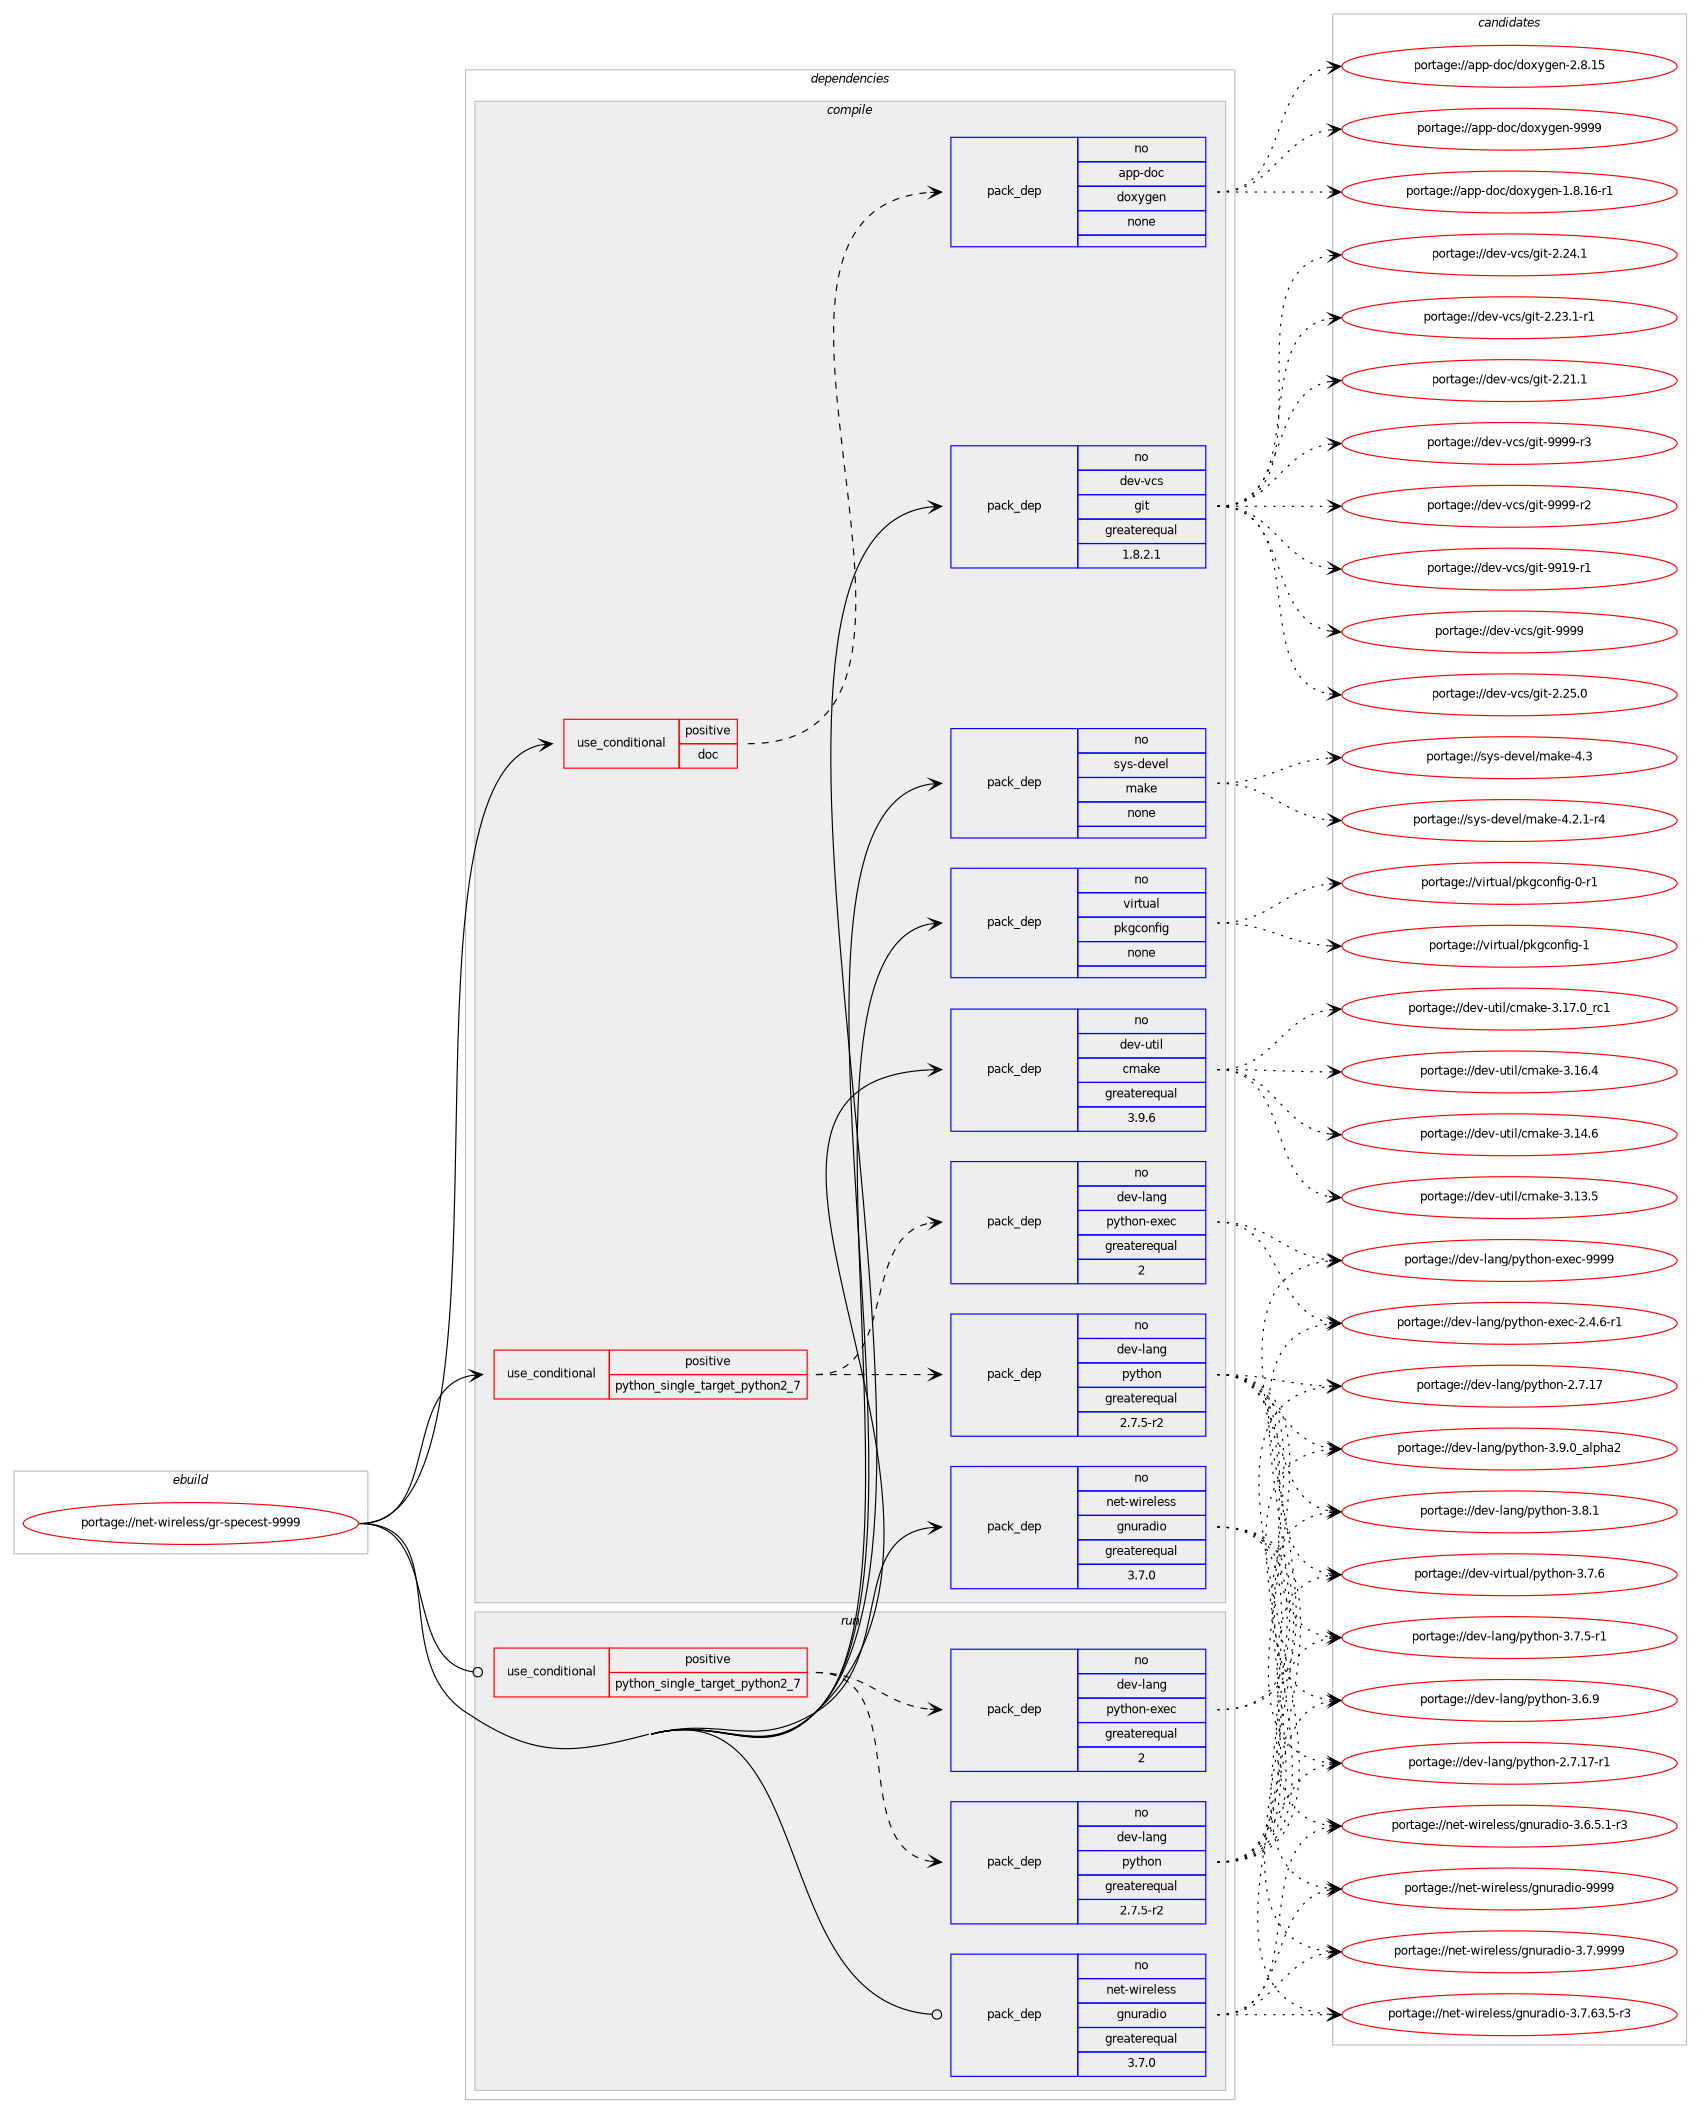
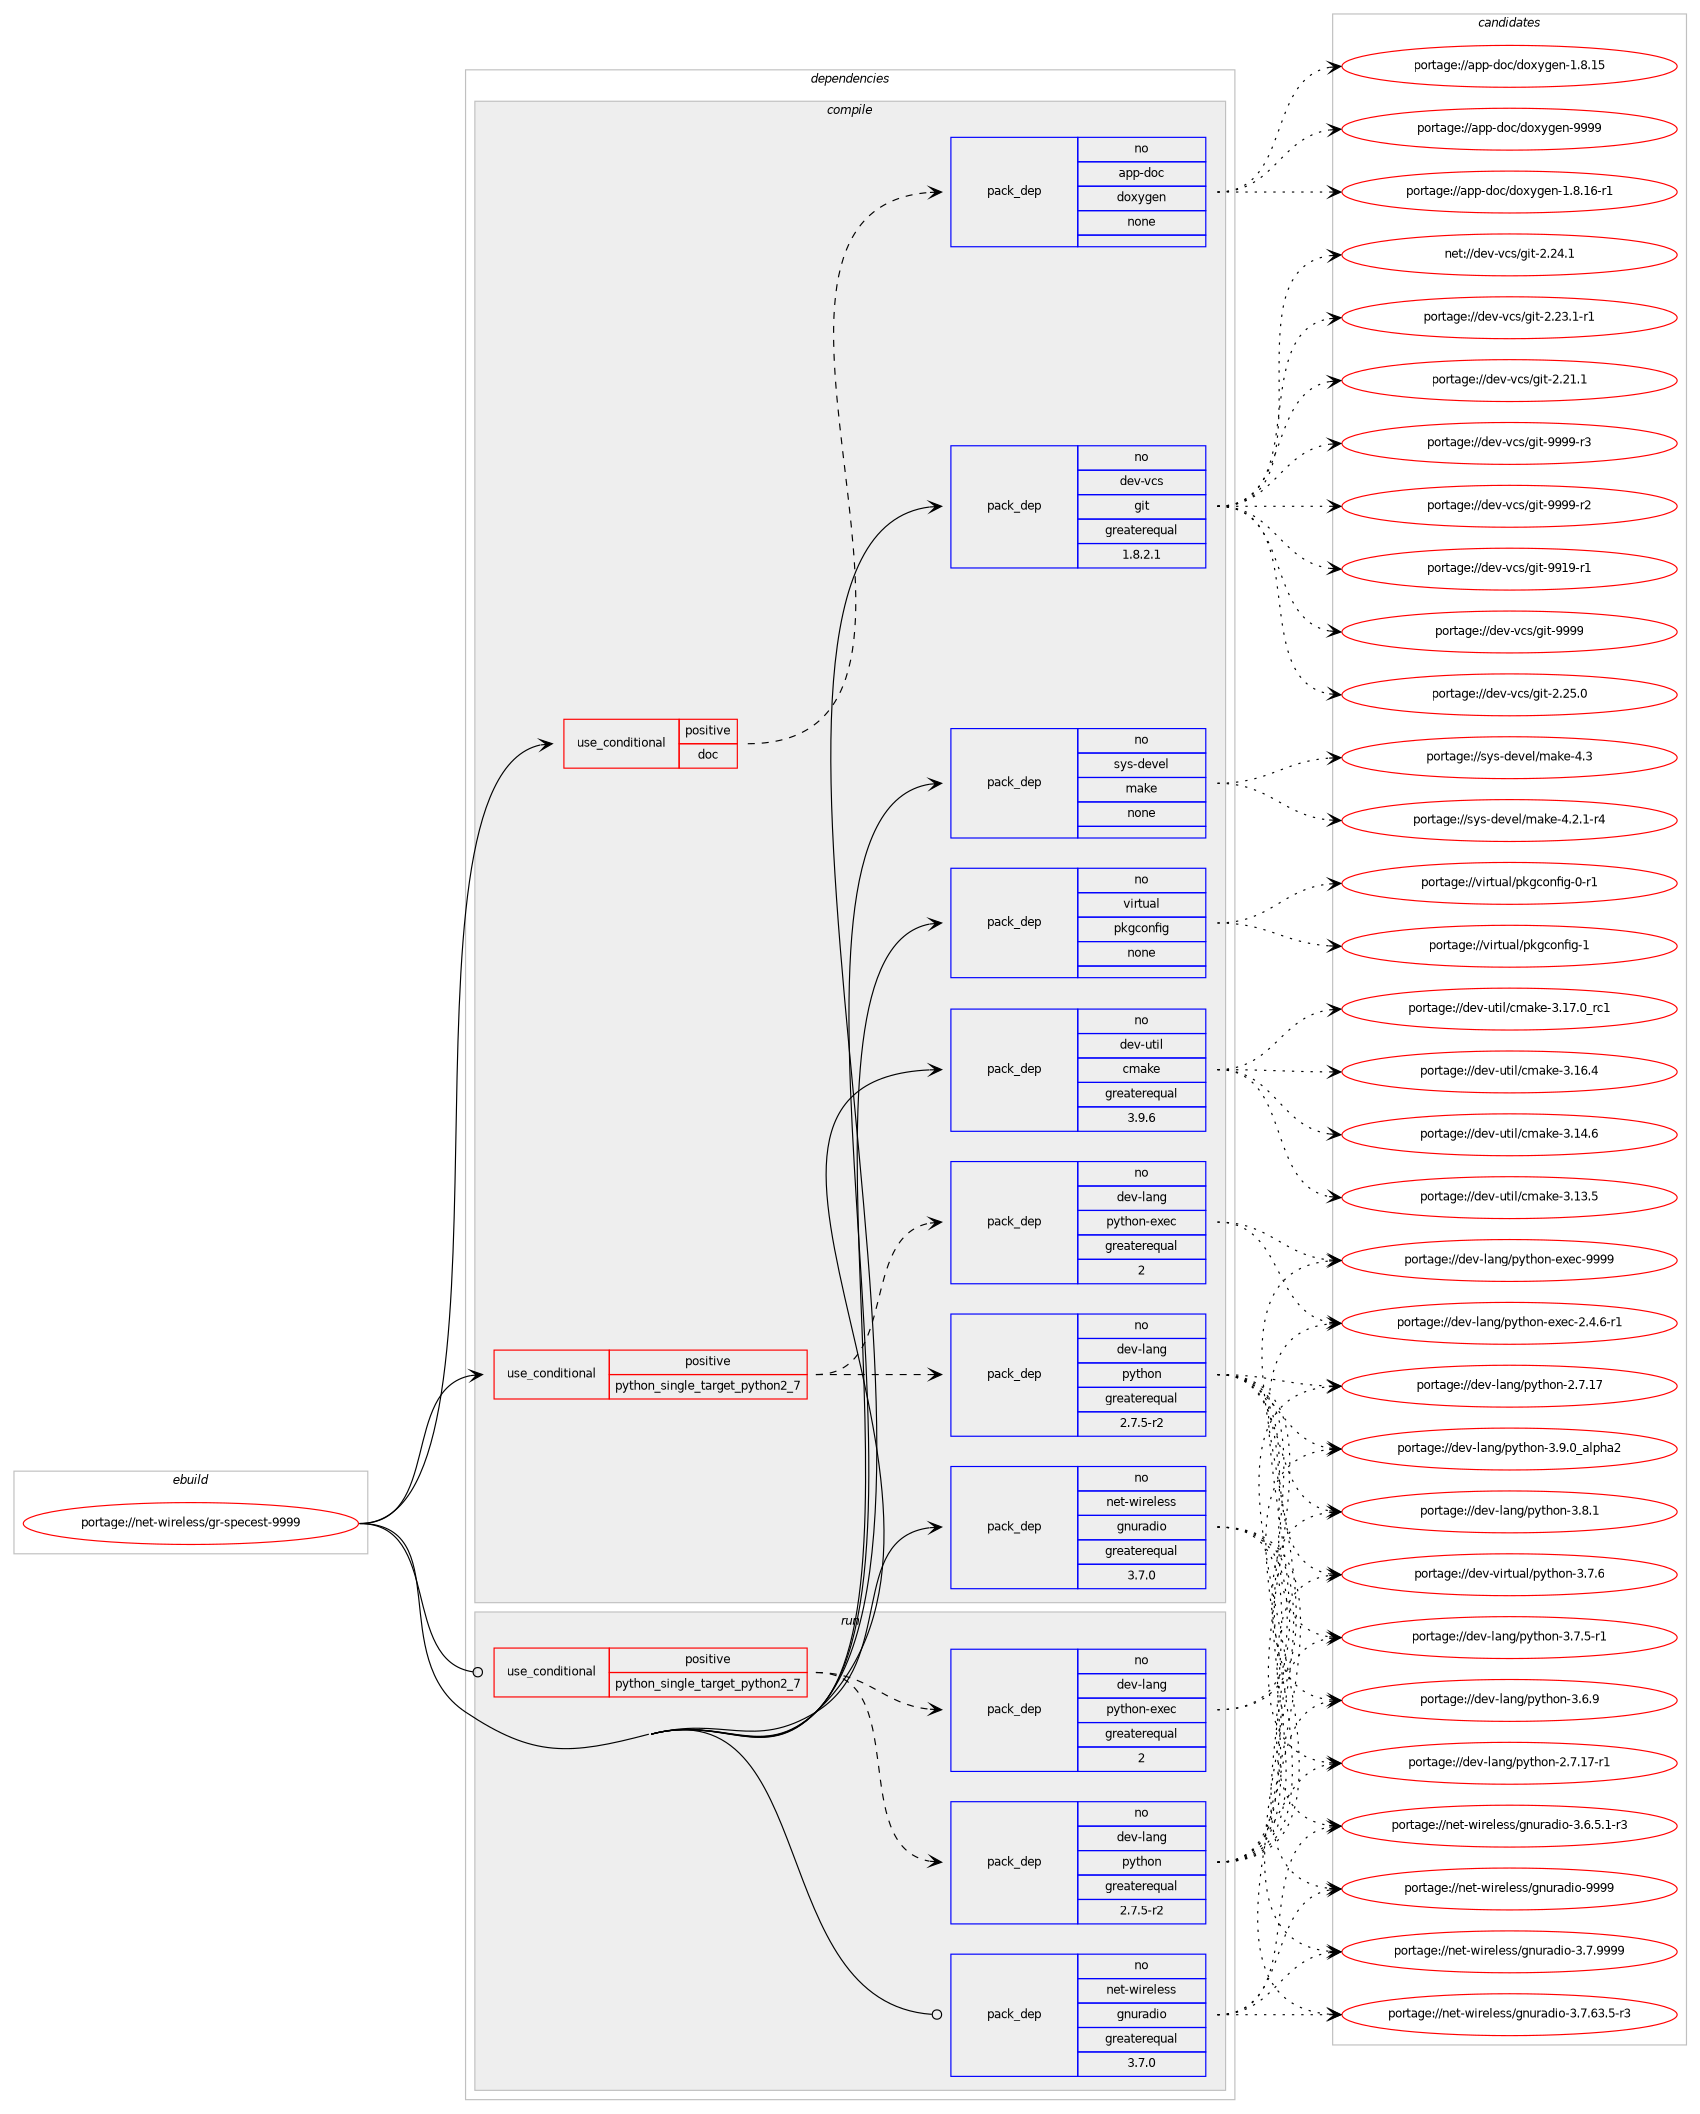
(1510, 66) -> (1510, 66)
(1510, 255) -> (1510, 255)
